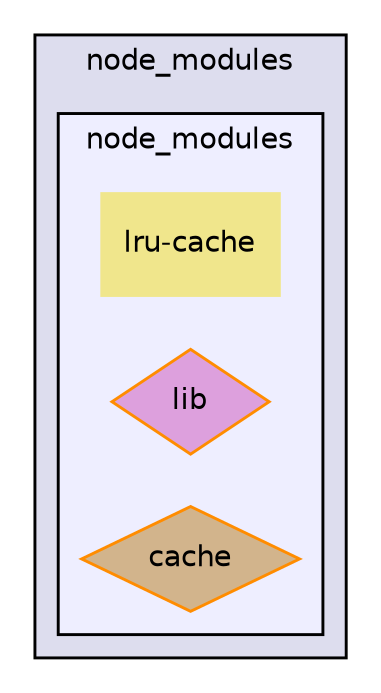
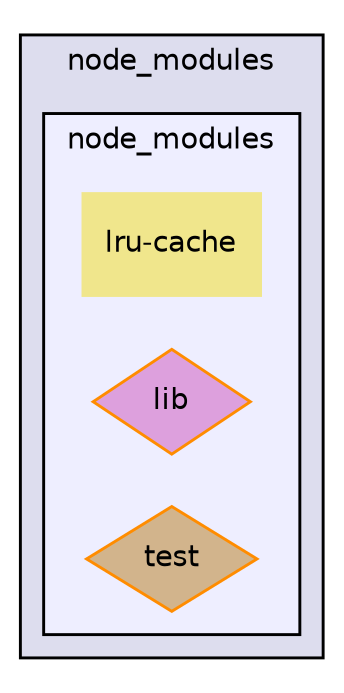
(191, 559) -> (172, 559)
